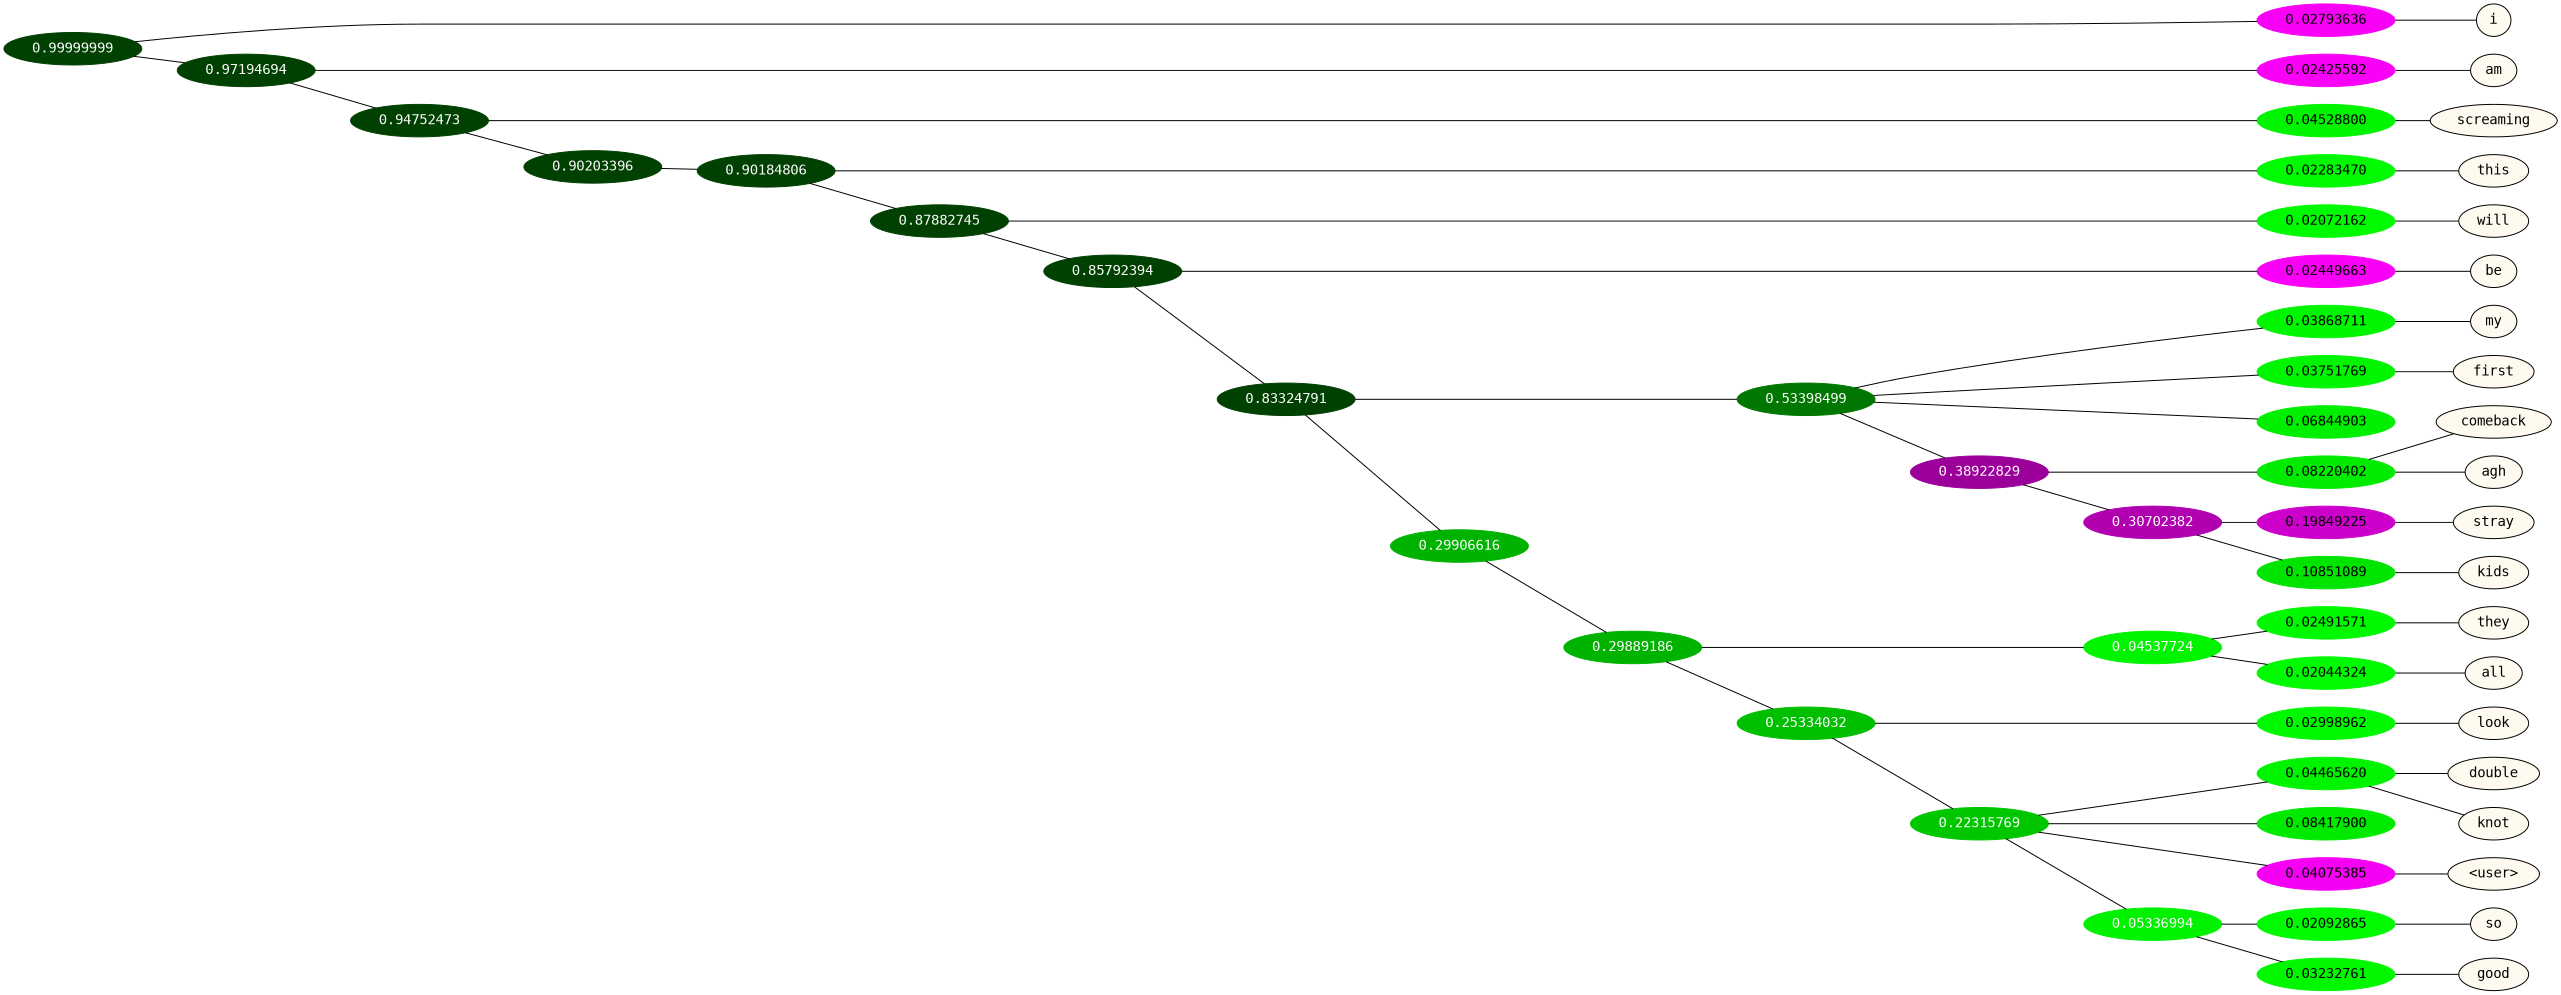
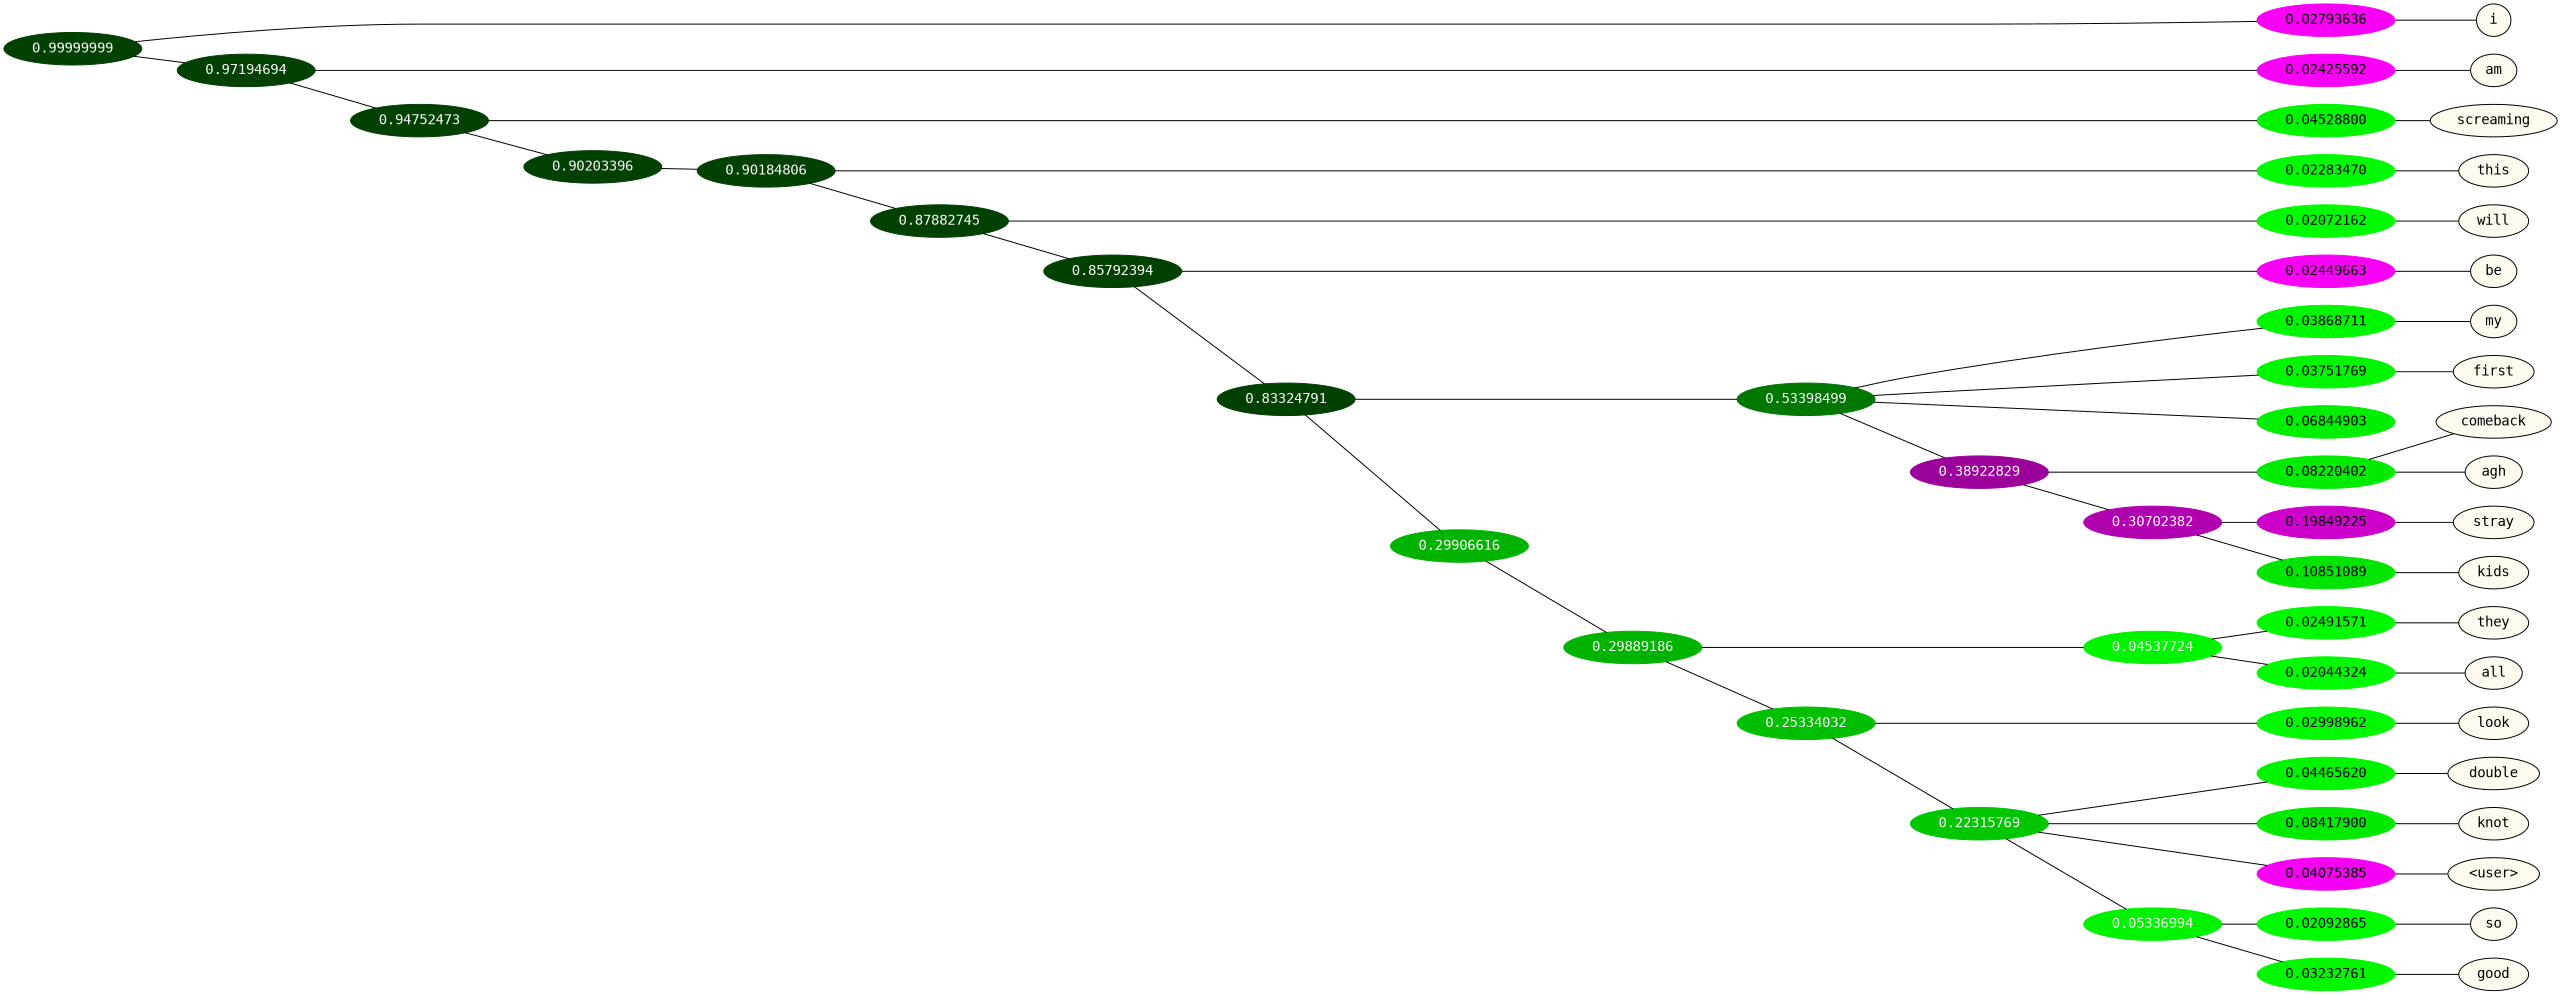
(2417, 801) -> (2427, 824)
